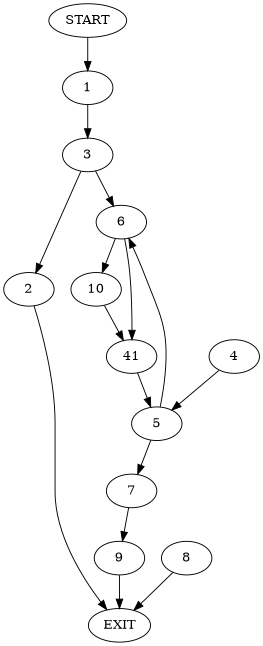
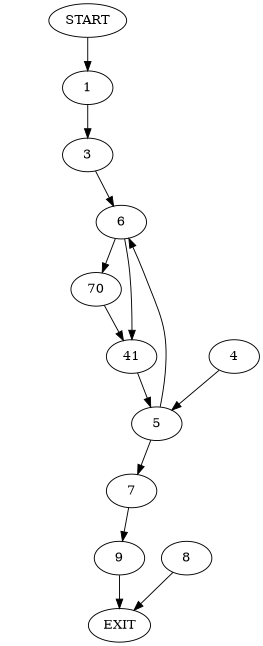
(29, 289) -> none
(96, 289) -> (96, 289)
